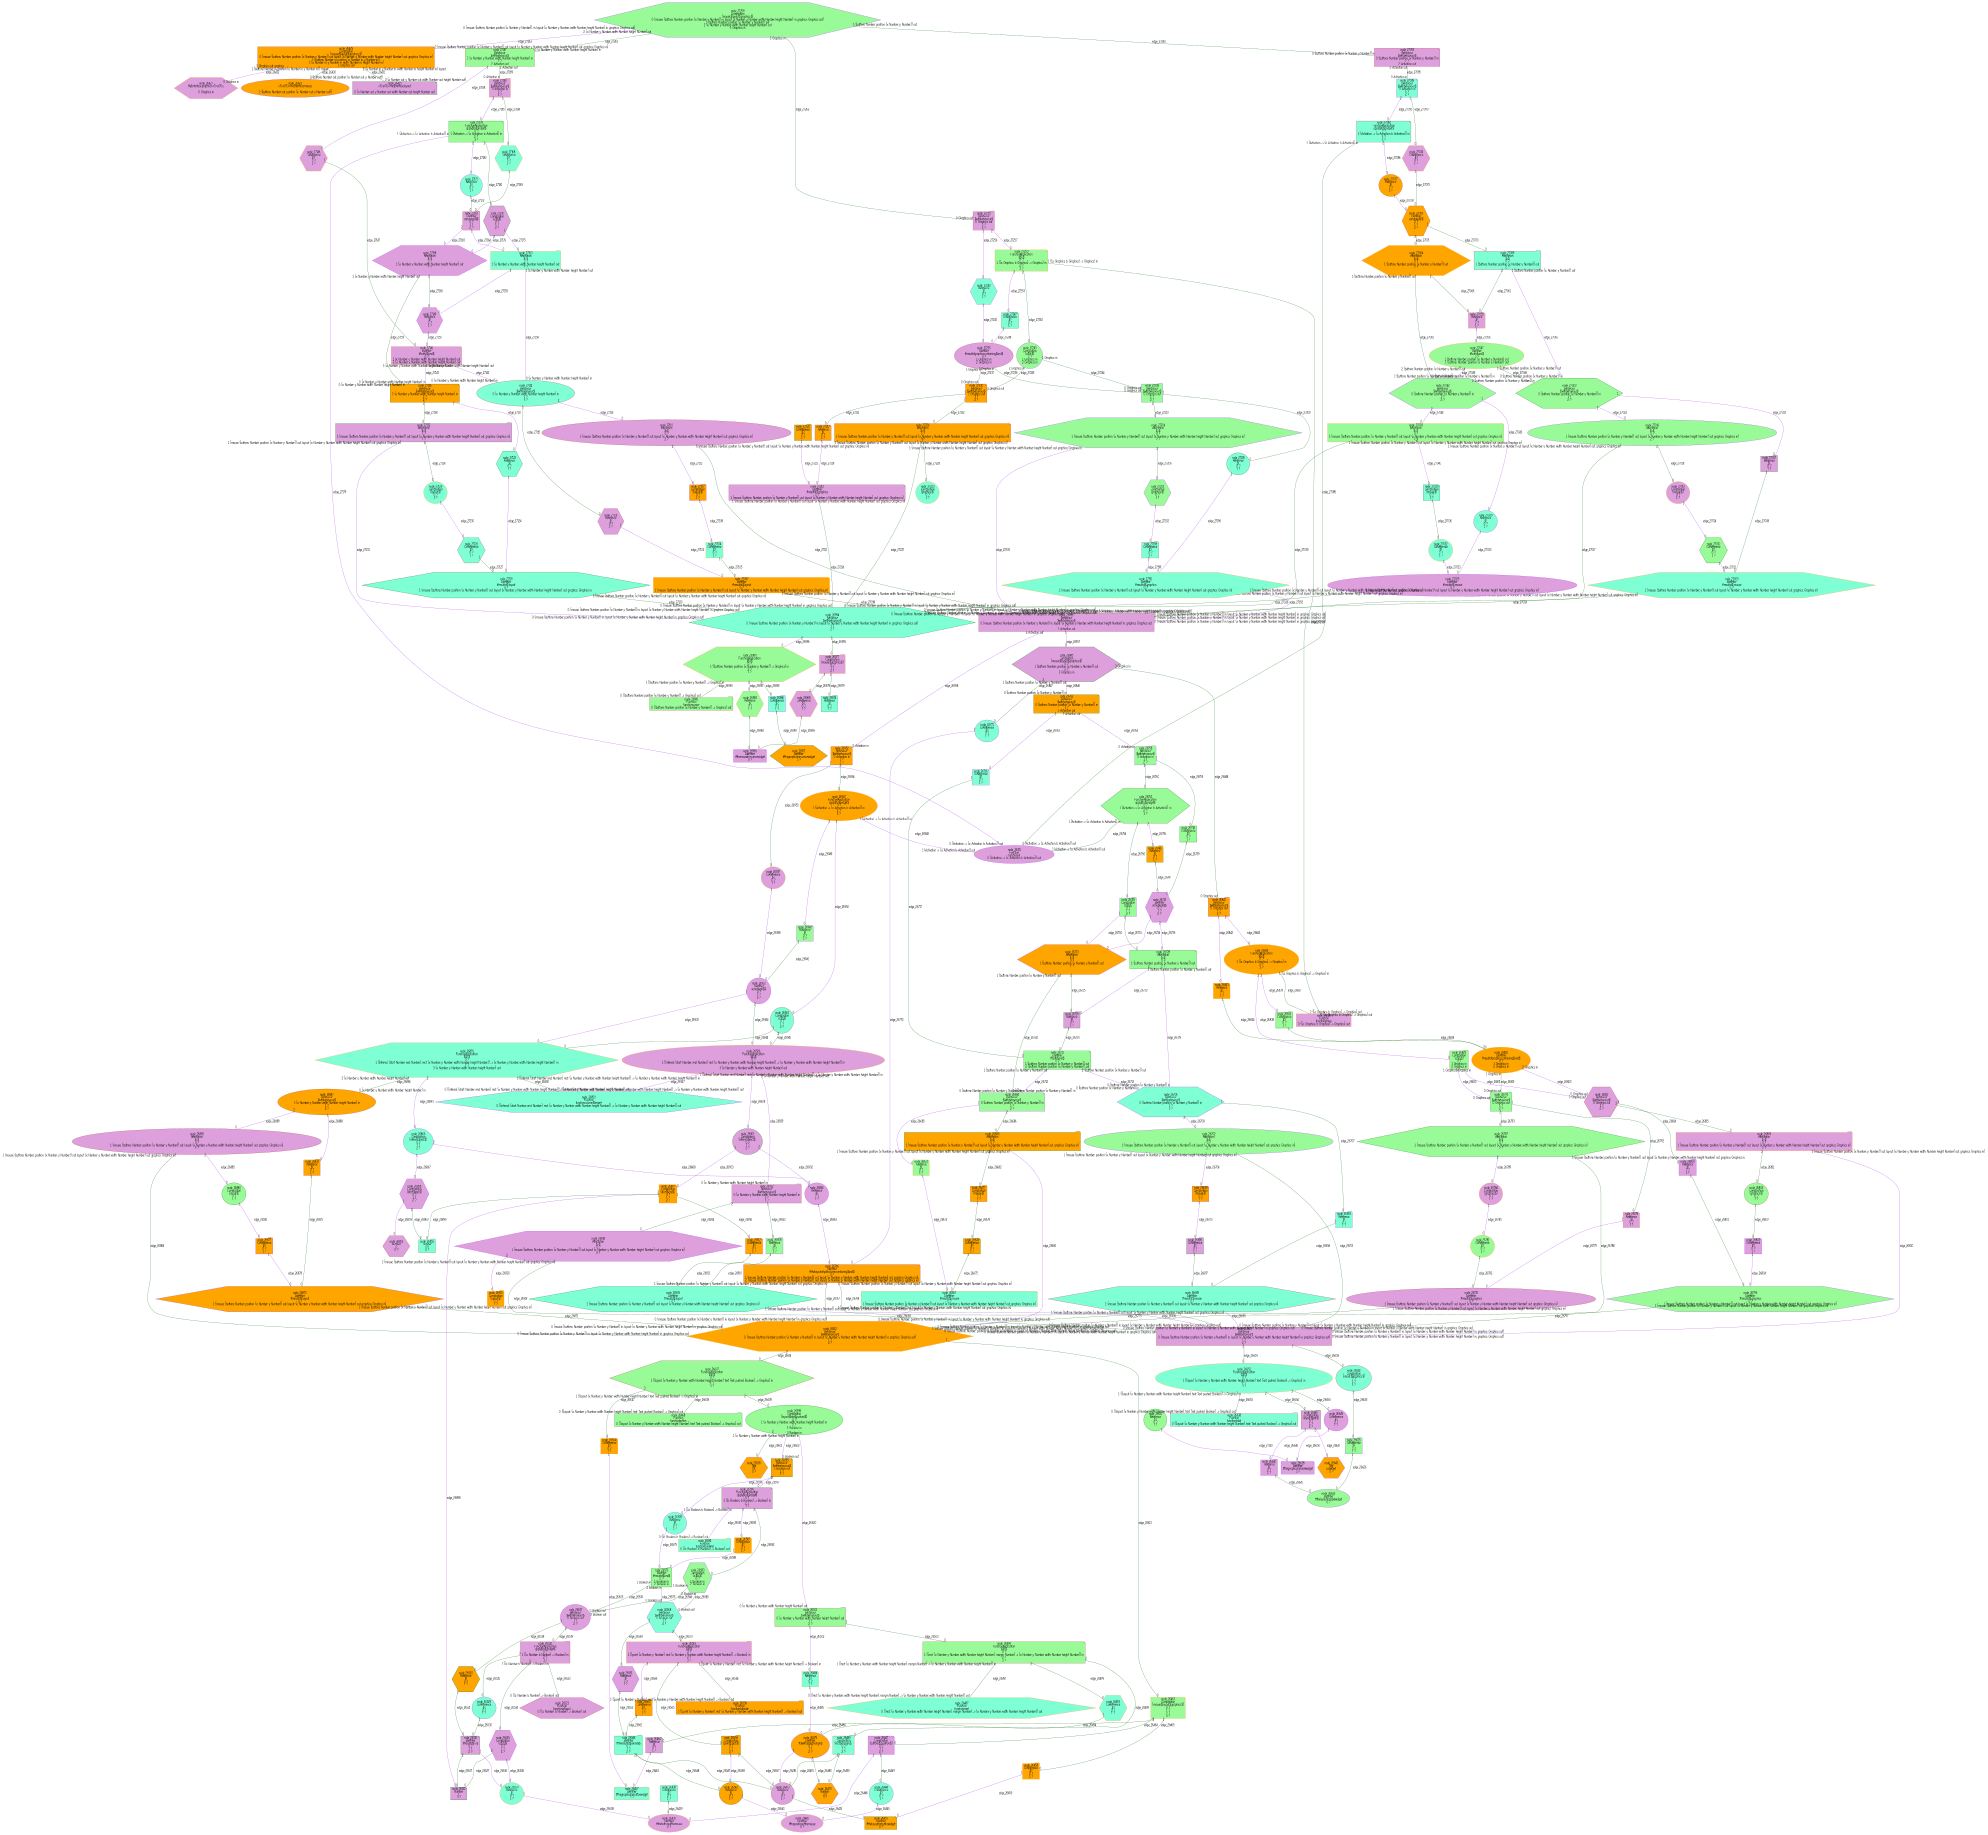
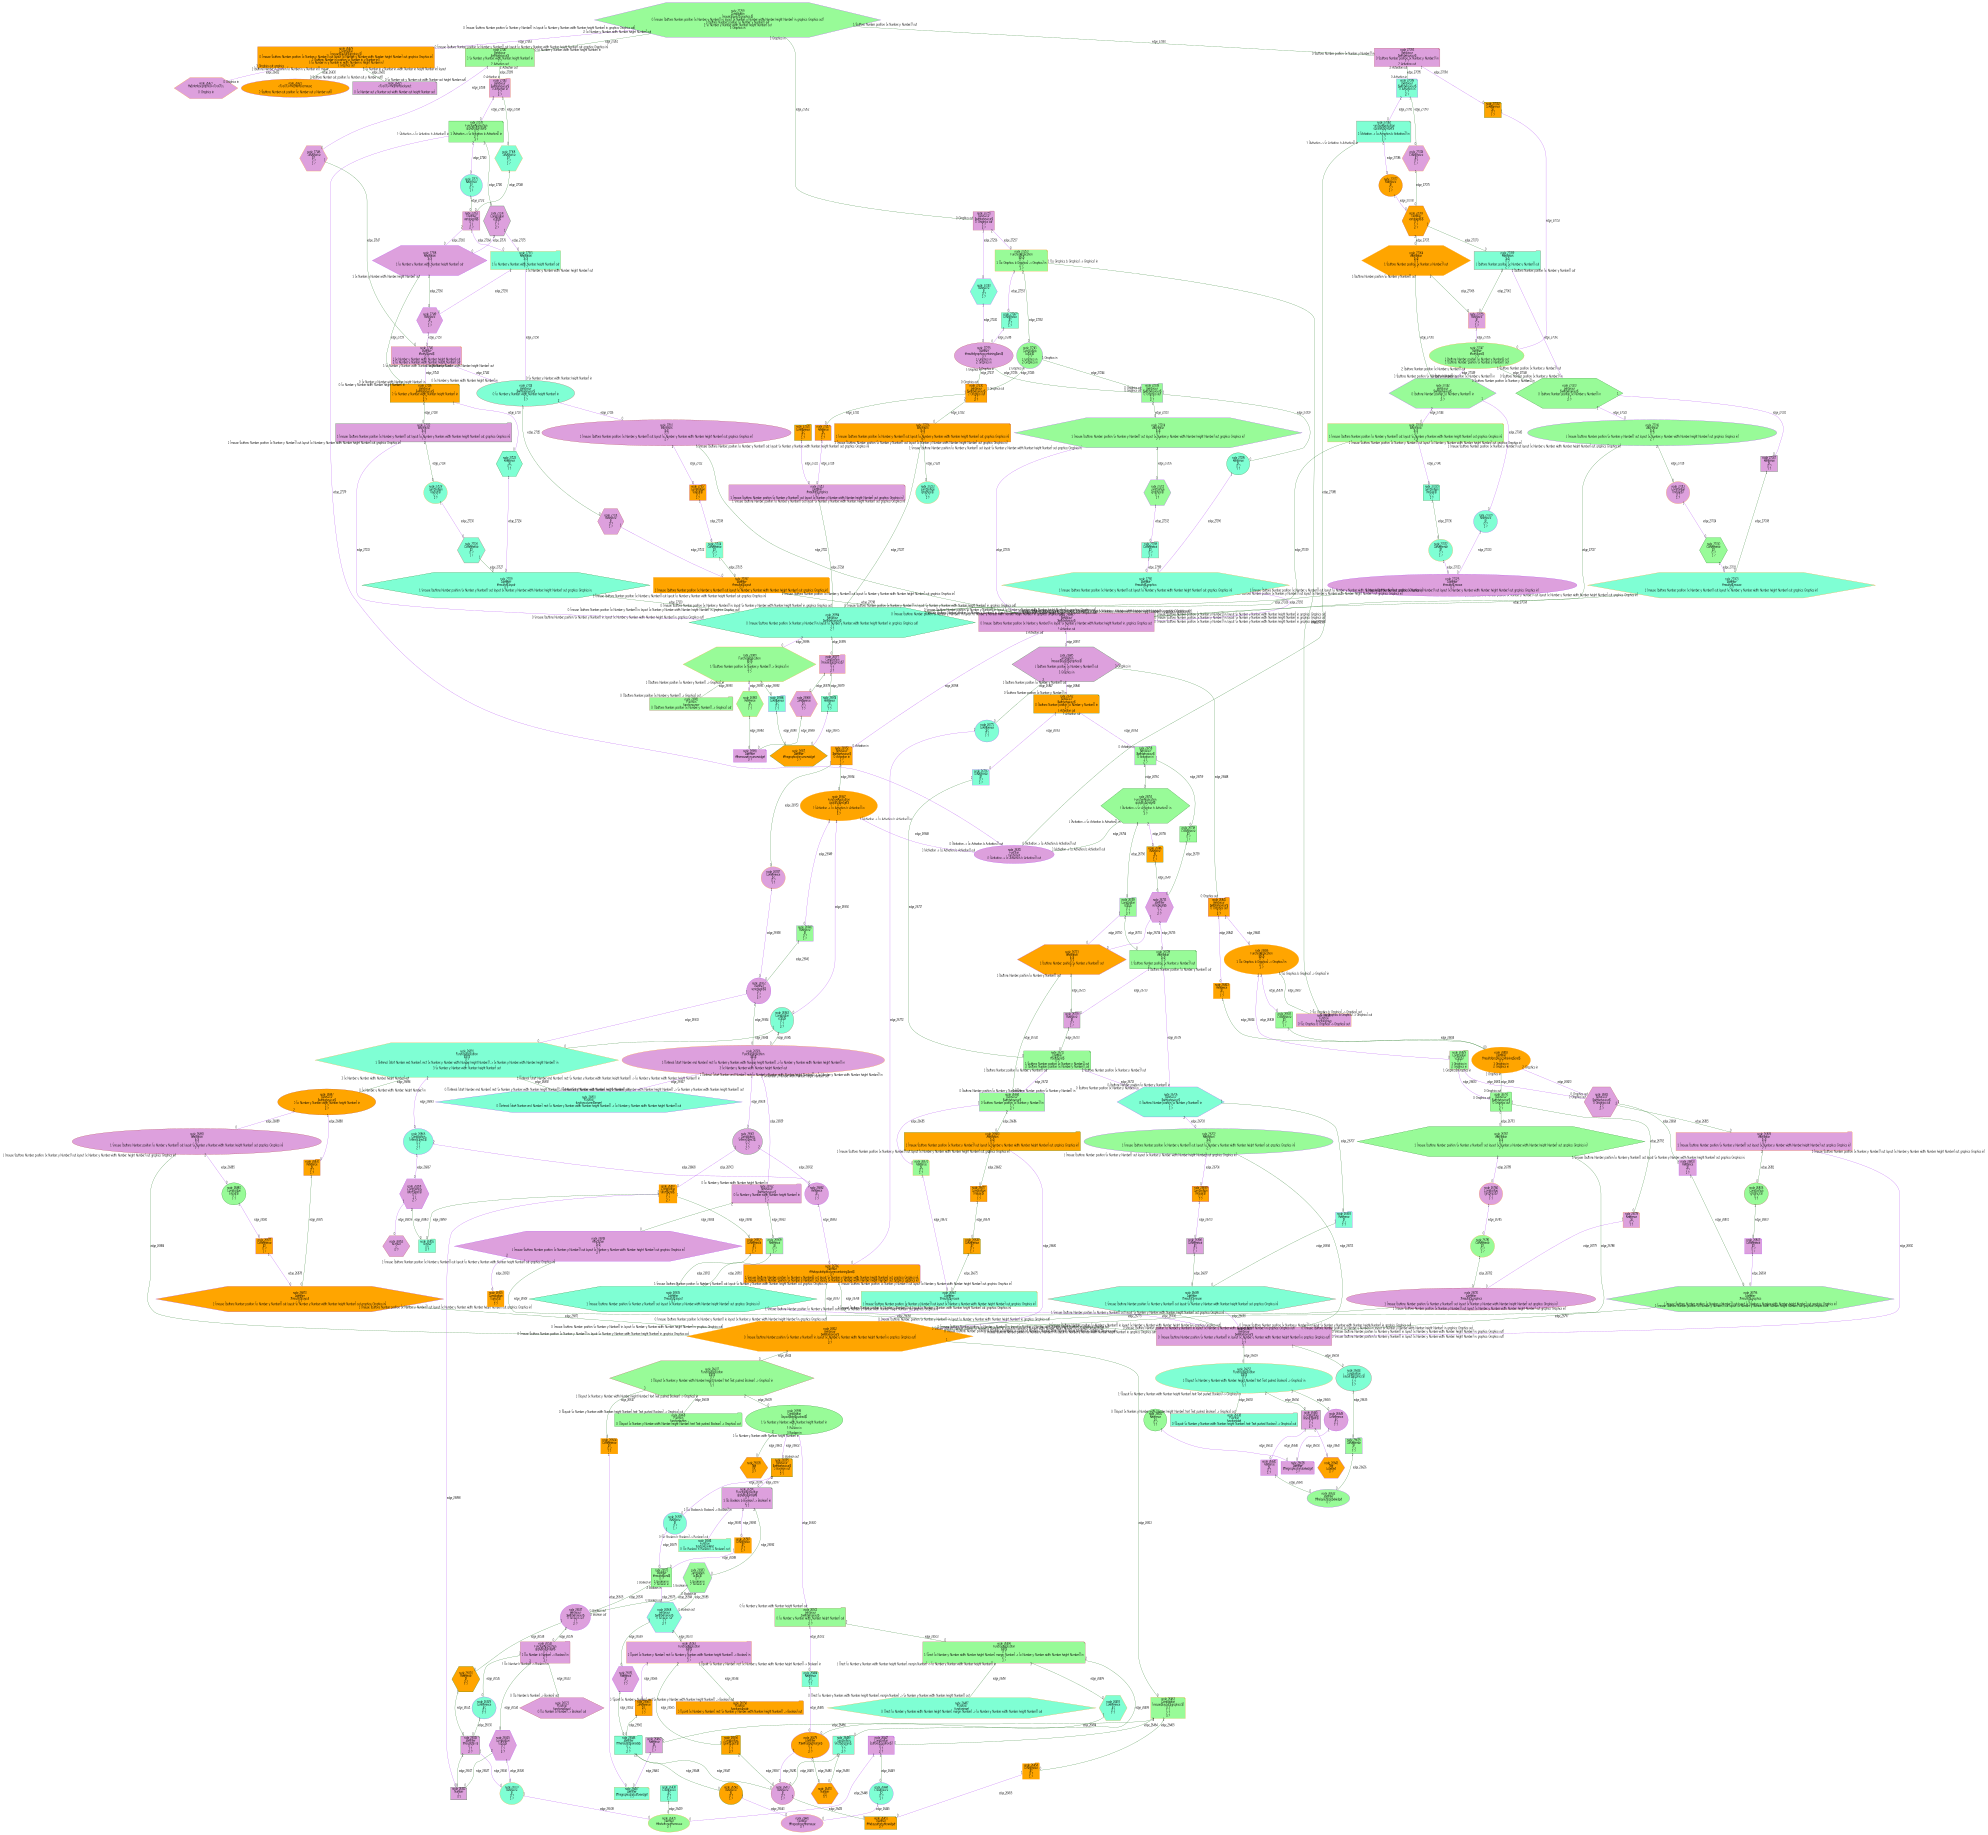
none -> (1493, 110)
(516, 185) -> (516, 185)
none -> (822, 729)
(1266, 1446) -> (1266, 1446)
(731, 1768) -> none
(669, 1823) -> (669, 1823)
